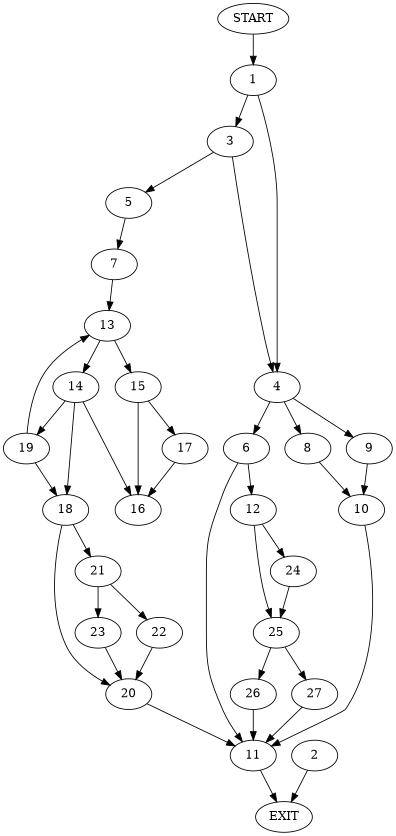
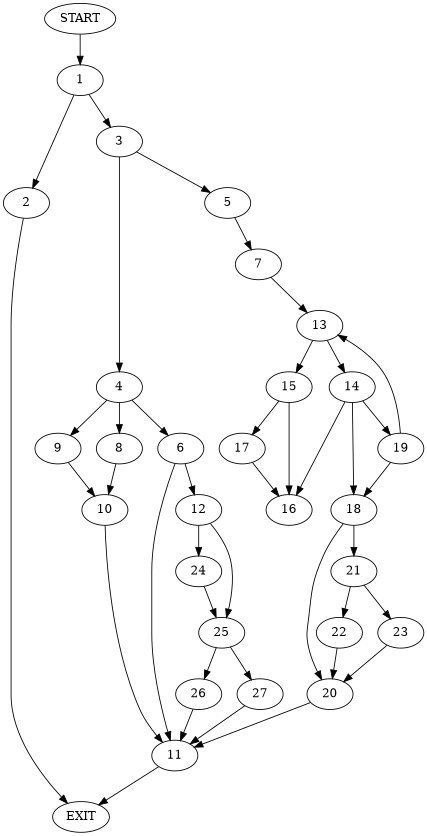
(277, 228) -> (55, 138)
